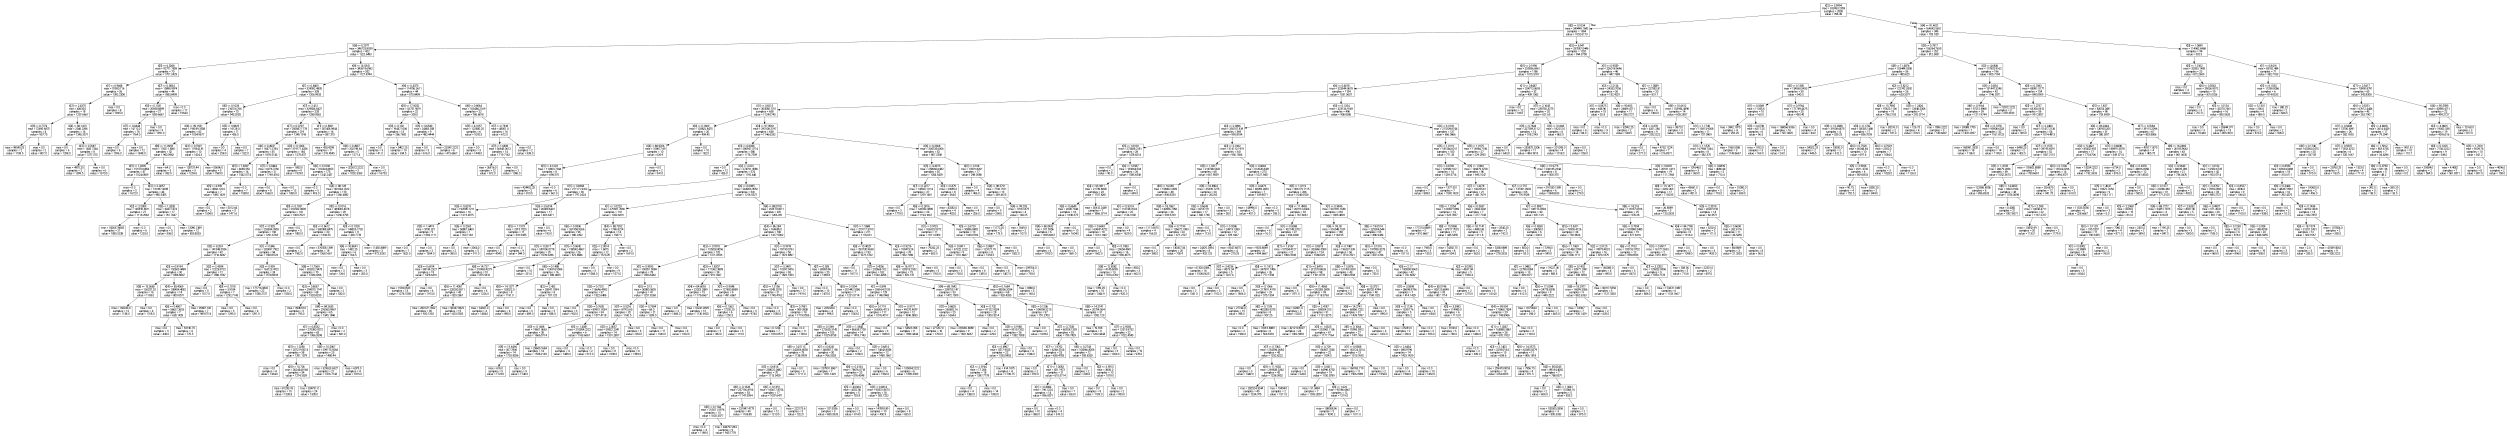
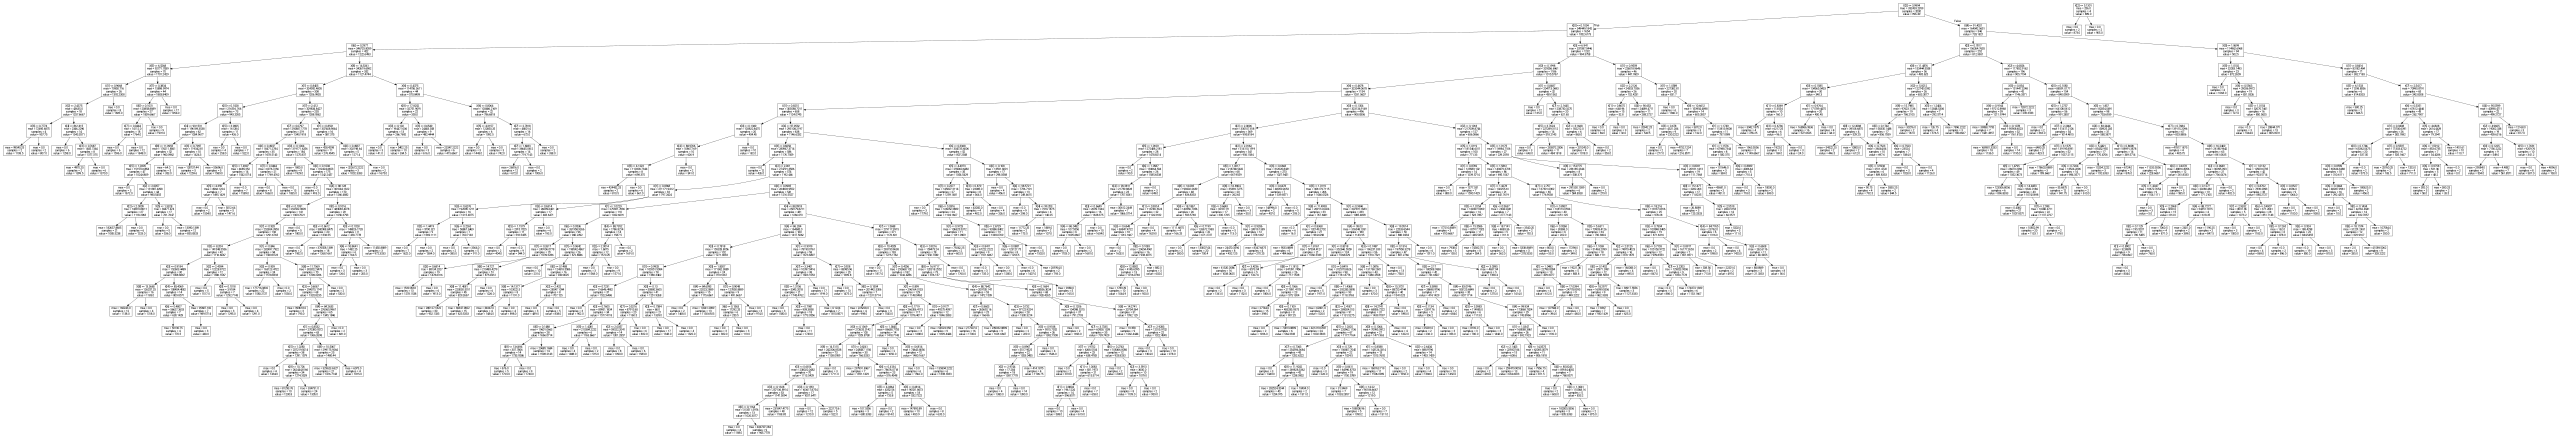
(2263, 100) -> none
none -> (497, 151)
(2090, 201) -> (2150, 179)
(1719, 220) -> (1732, 241)
(1094, 251) -> (1115, 251)
(167, 321) -> (201, 320)
(785, 321) -> (825, 300)
(1472, 340) -> (1496, 362)
